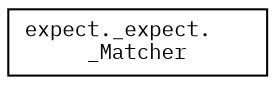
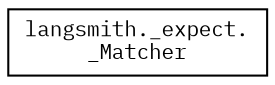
(138, 42) -> (138, 42)
